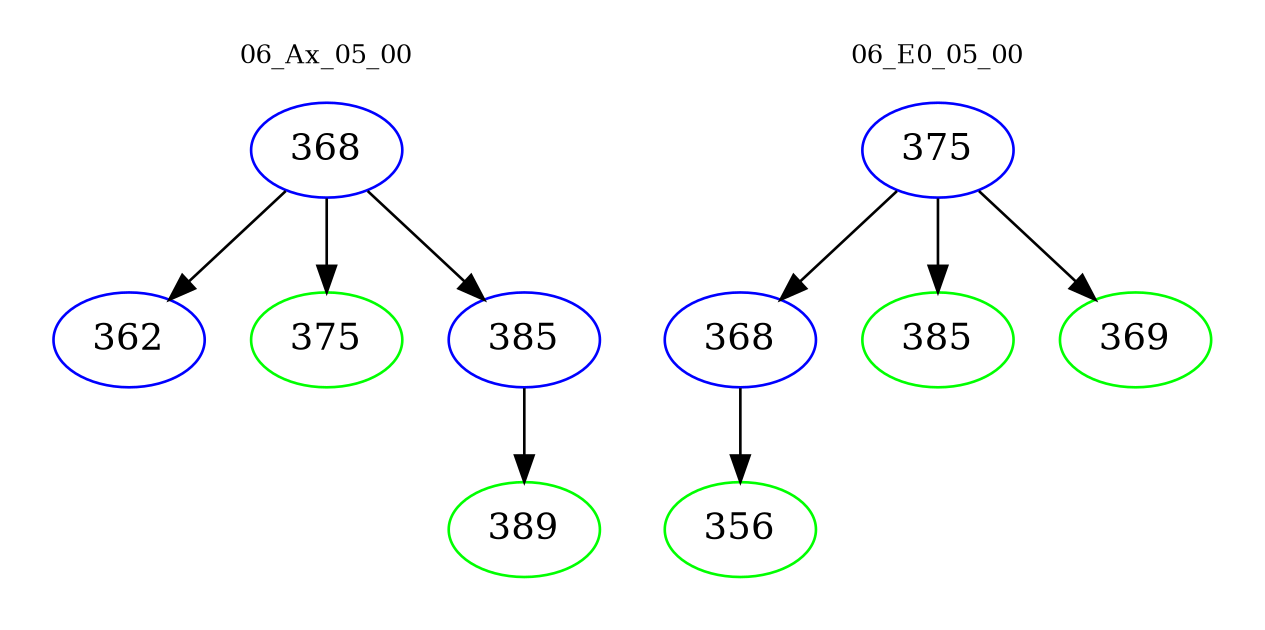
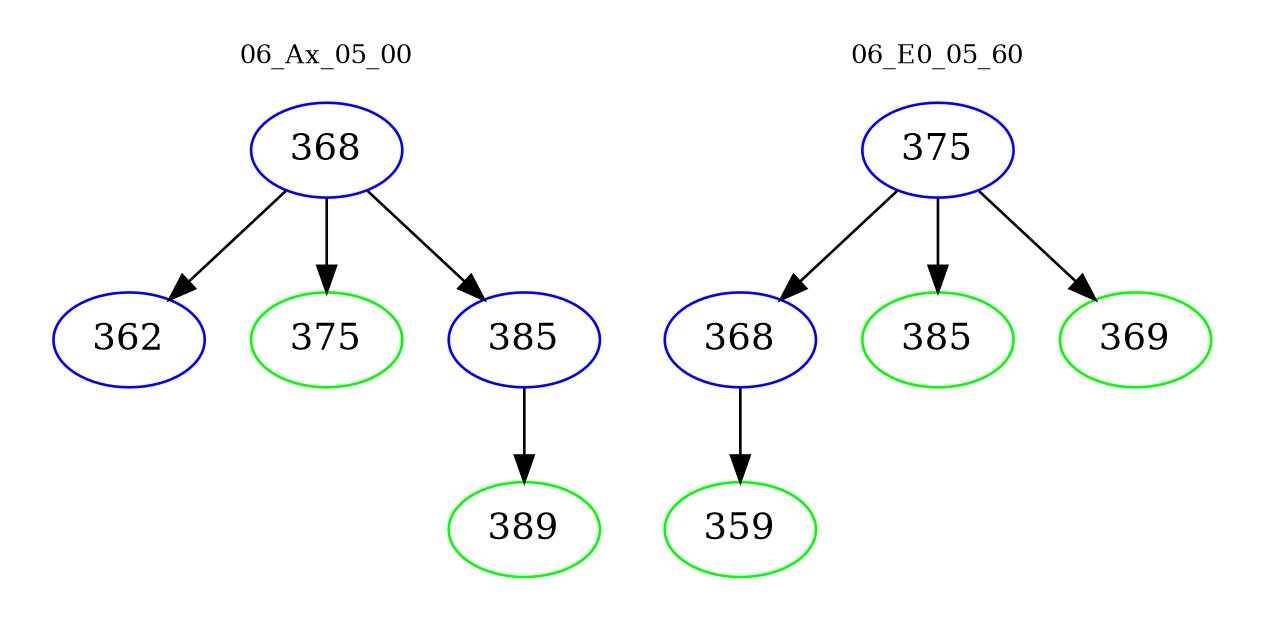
(938, 57) -> (938, 57)
(740, 530) -> (740, 530)
